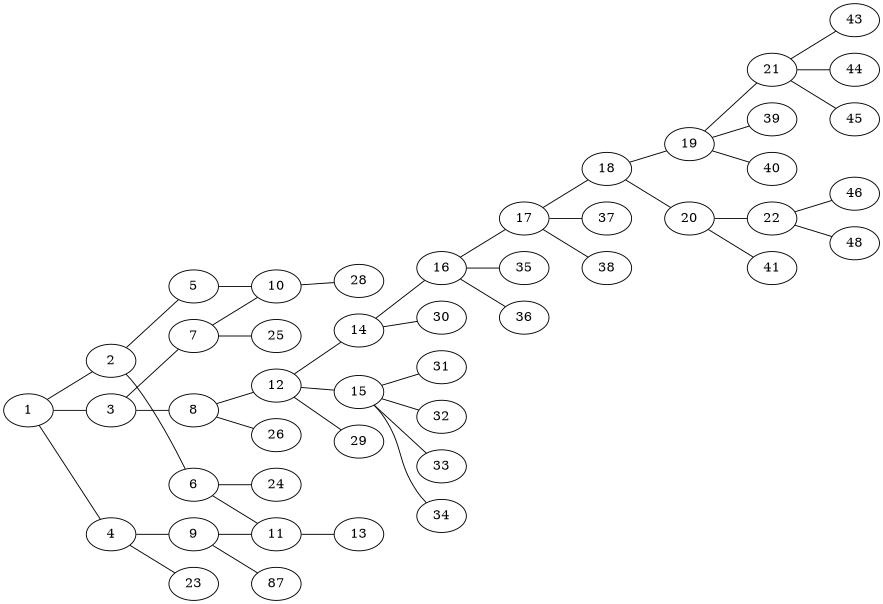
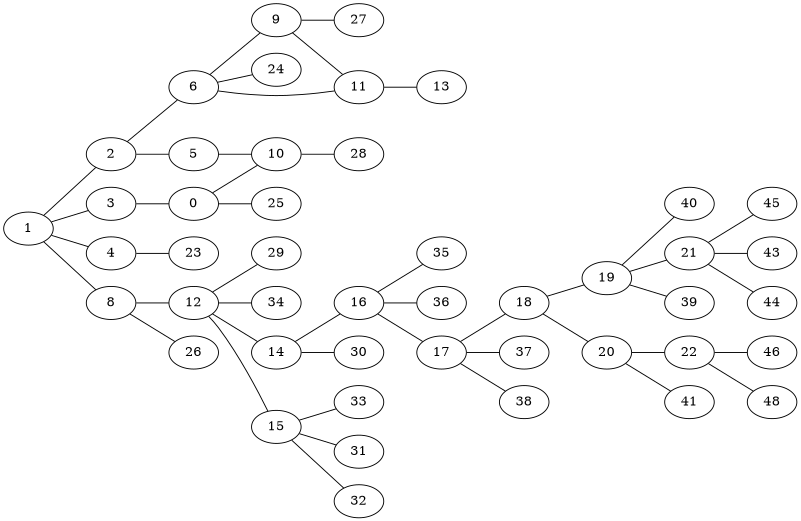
(194, 336) -> (194, 204)
(146, 410) -> (70, 266)
(400, 454) -> (235, 303)
(153, 534) -> (235, 54)
(276, 584) -> (359, 20)
